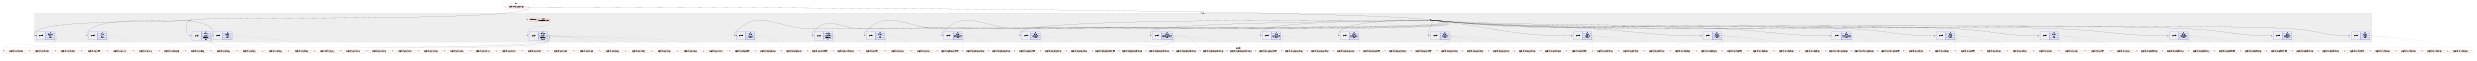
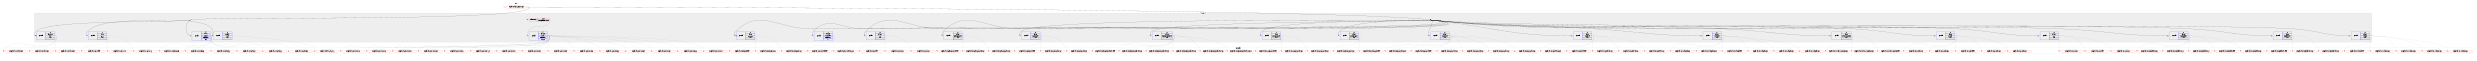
(2046, 51) -> none
